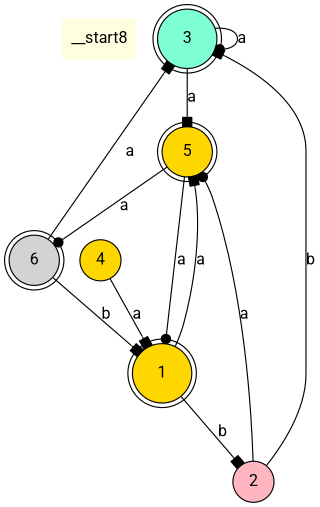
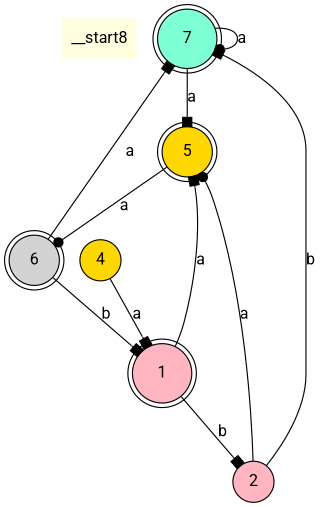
(187, 39) -> (187, 39)
(175, 256) -> none
(162, 373) -> (162, 373)
